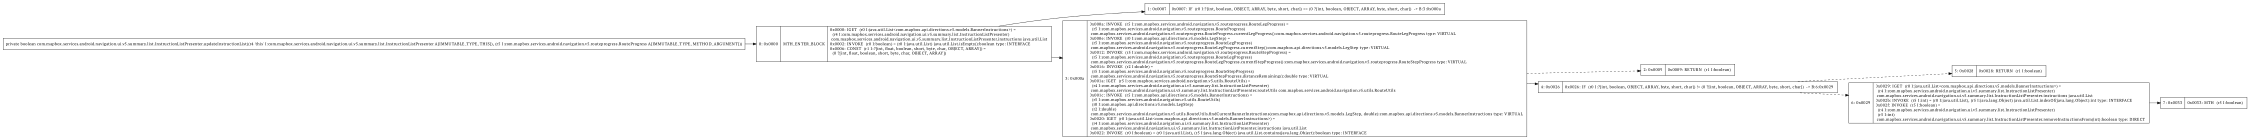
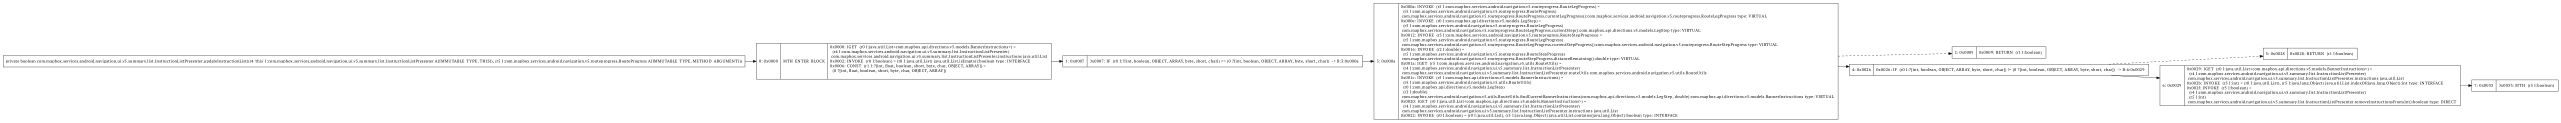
(1056, 57) -> (1367, 61)
(1823, 94) -> (2134, 77)
